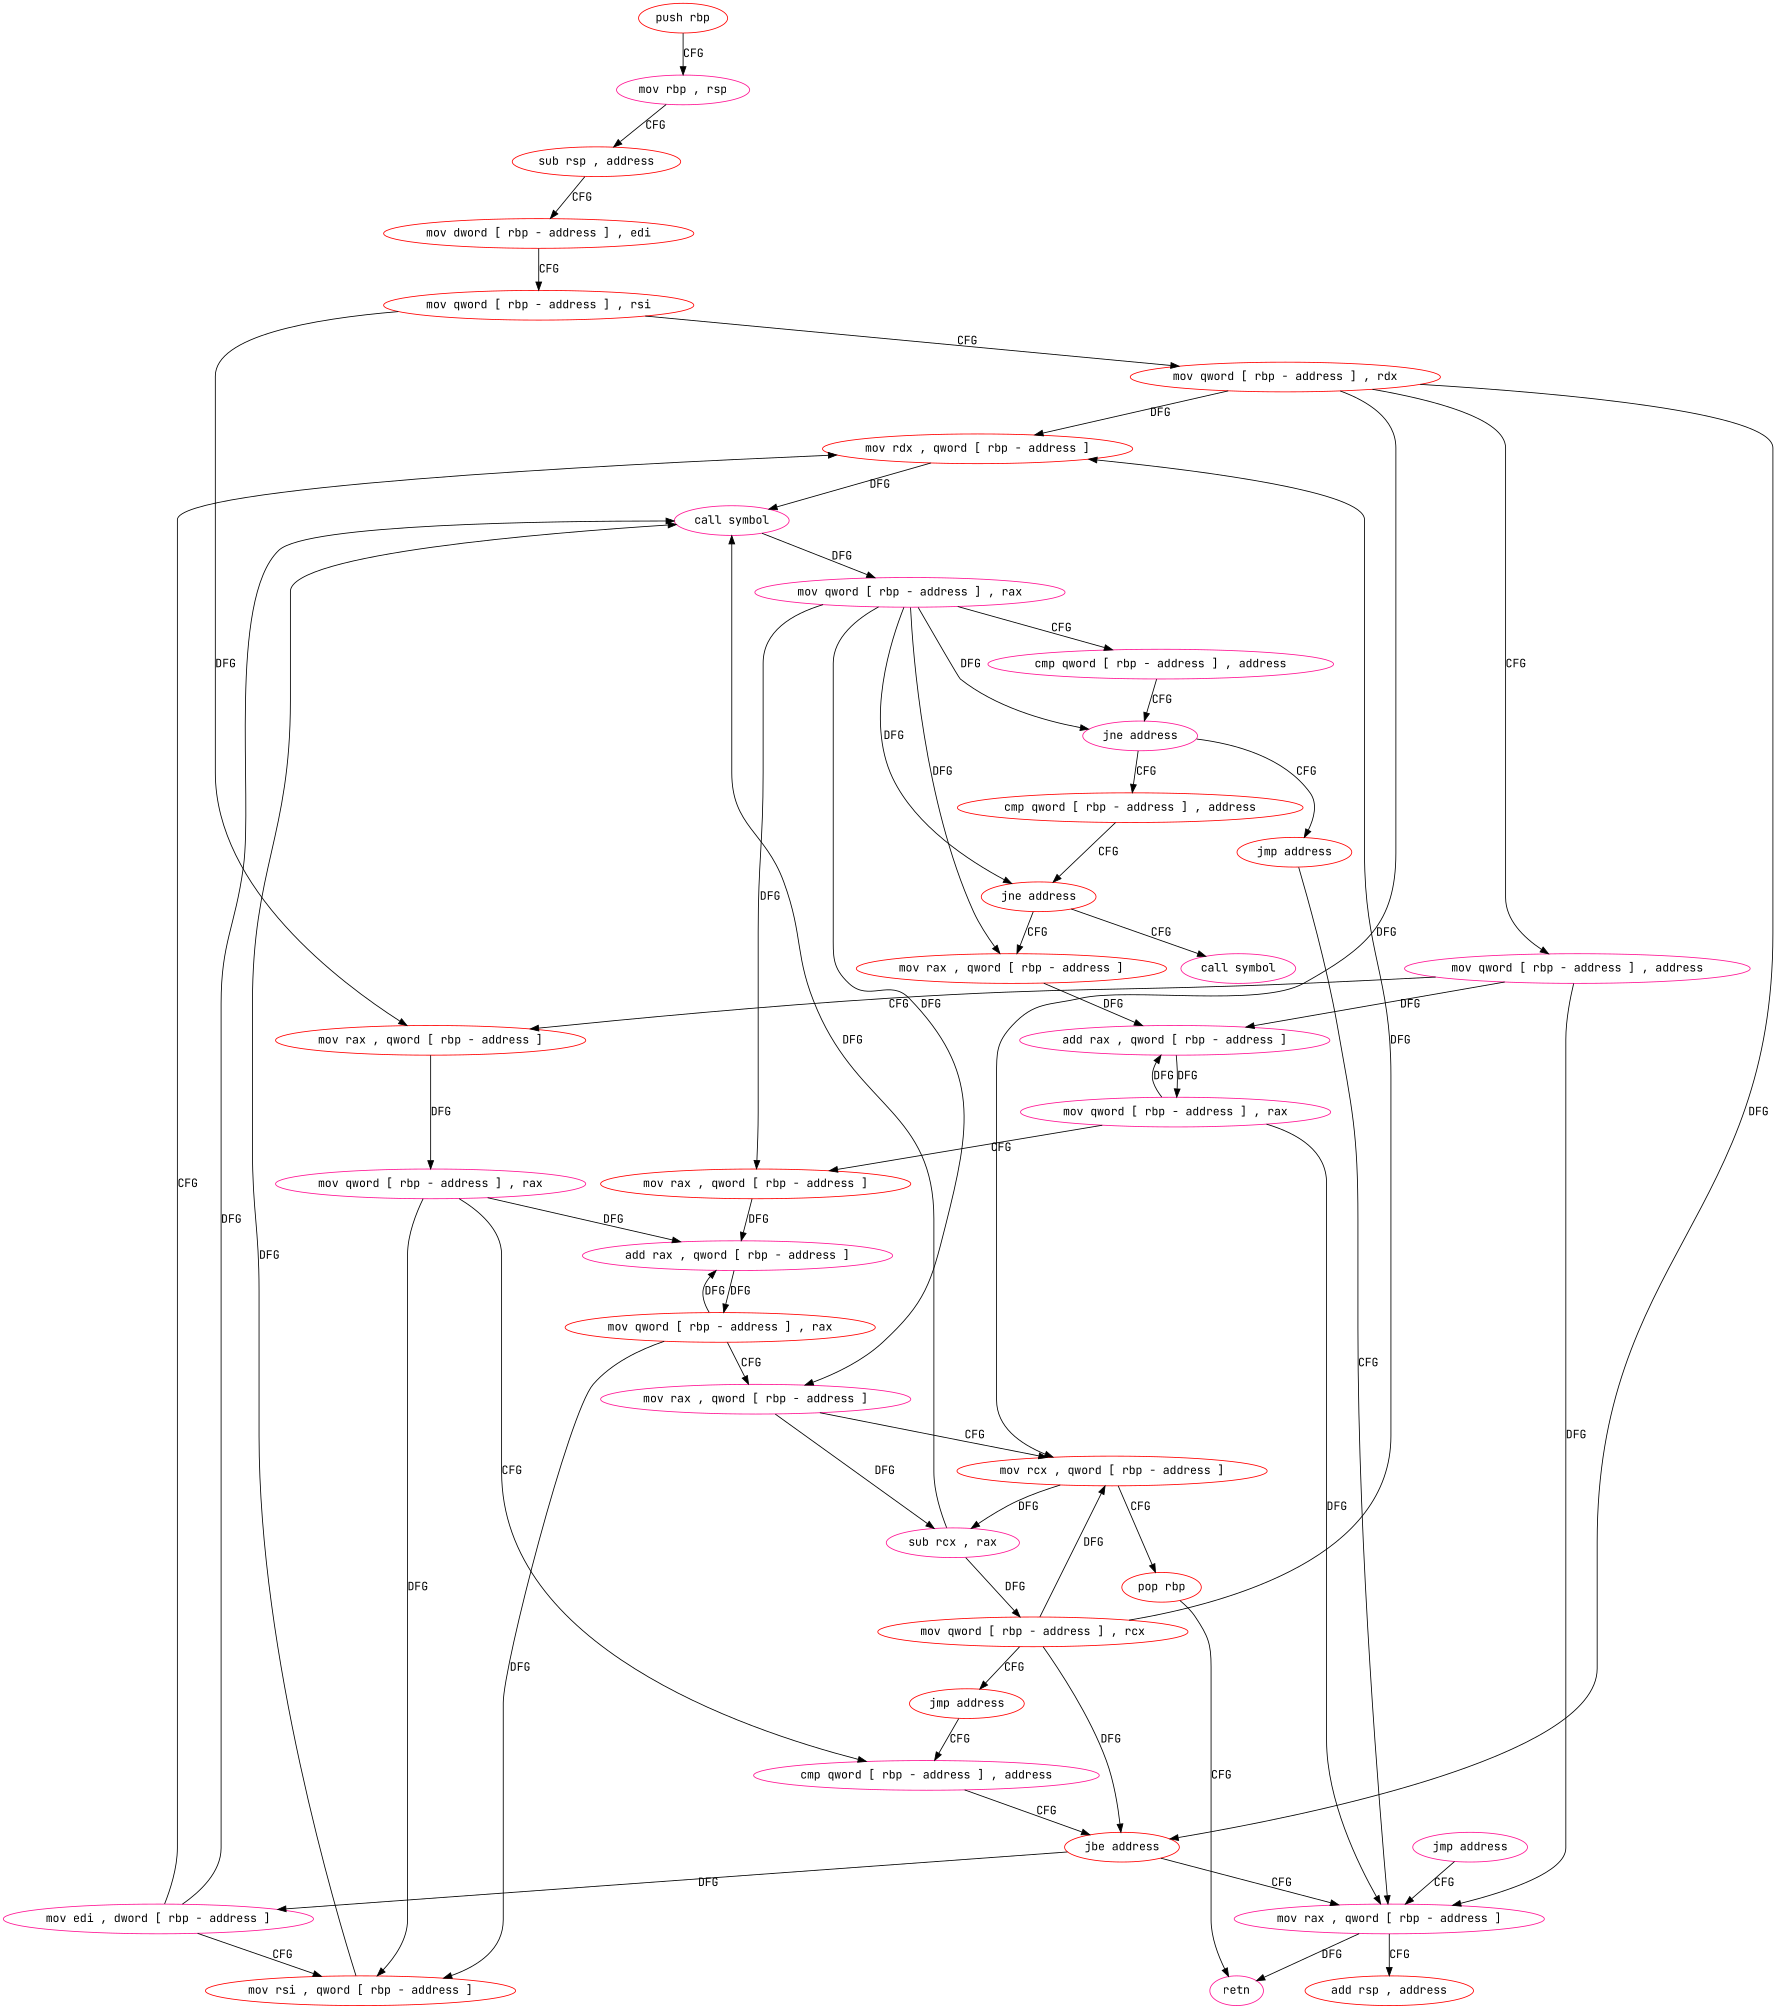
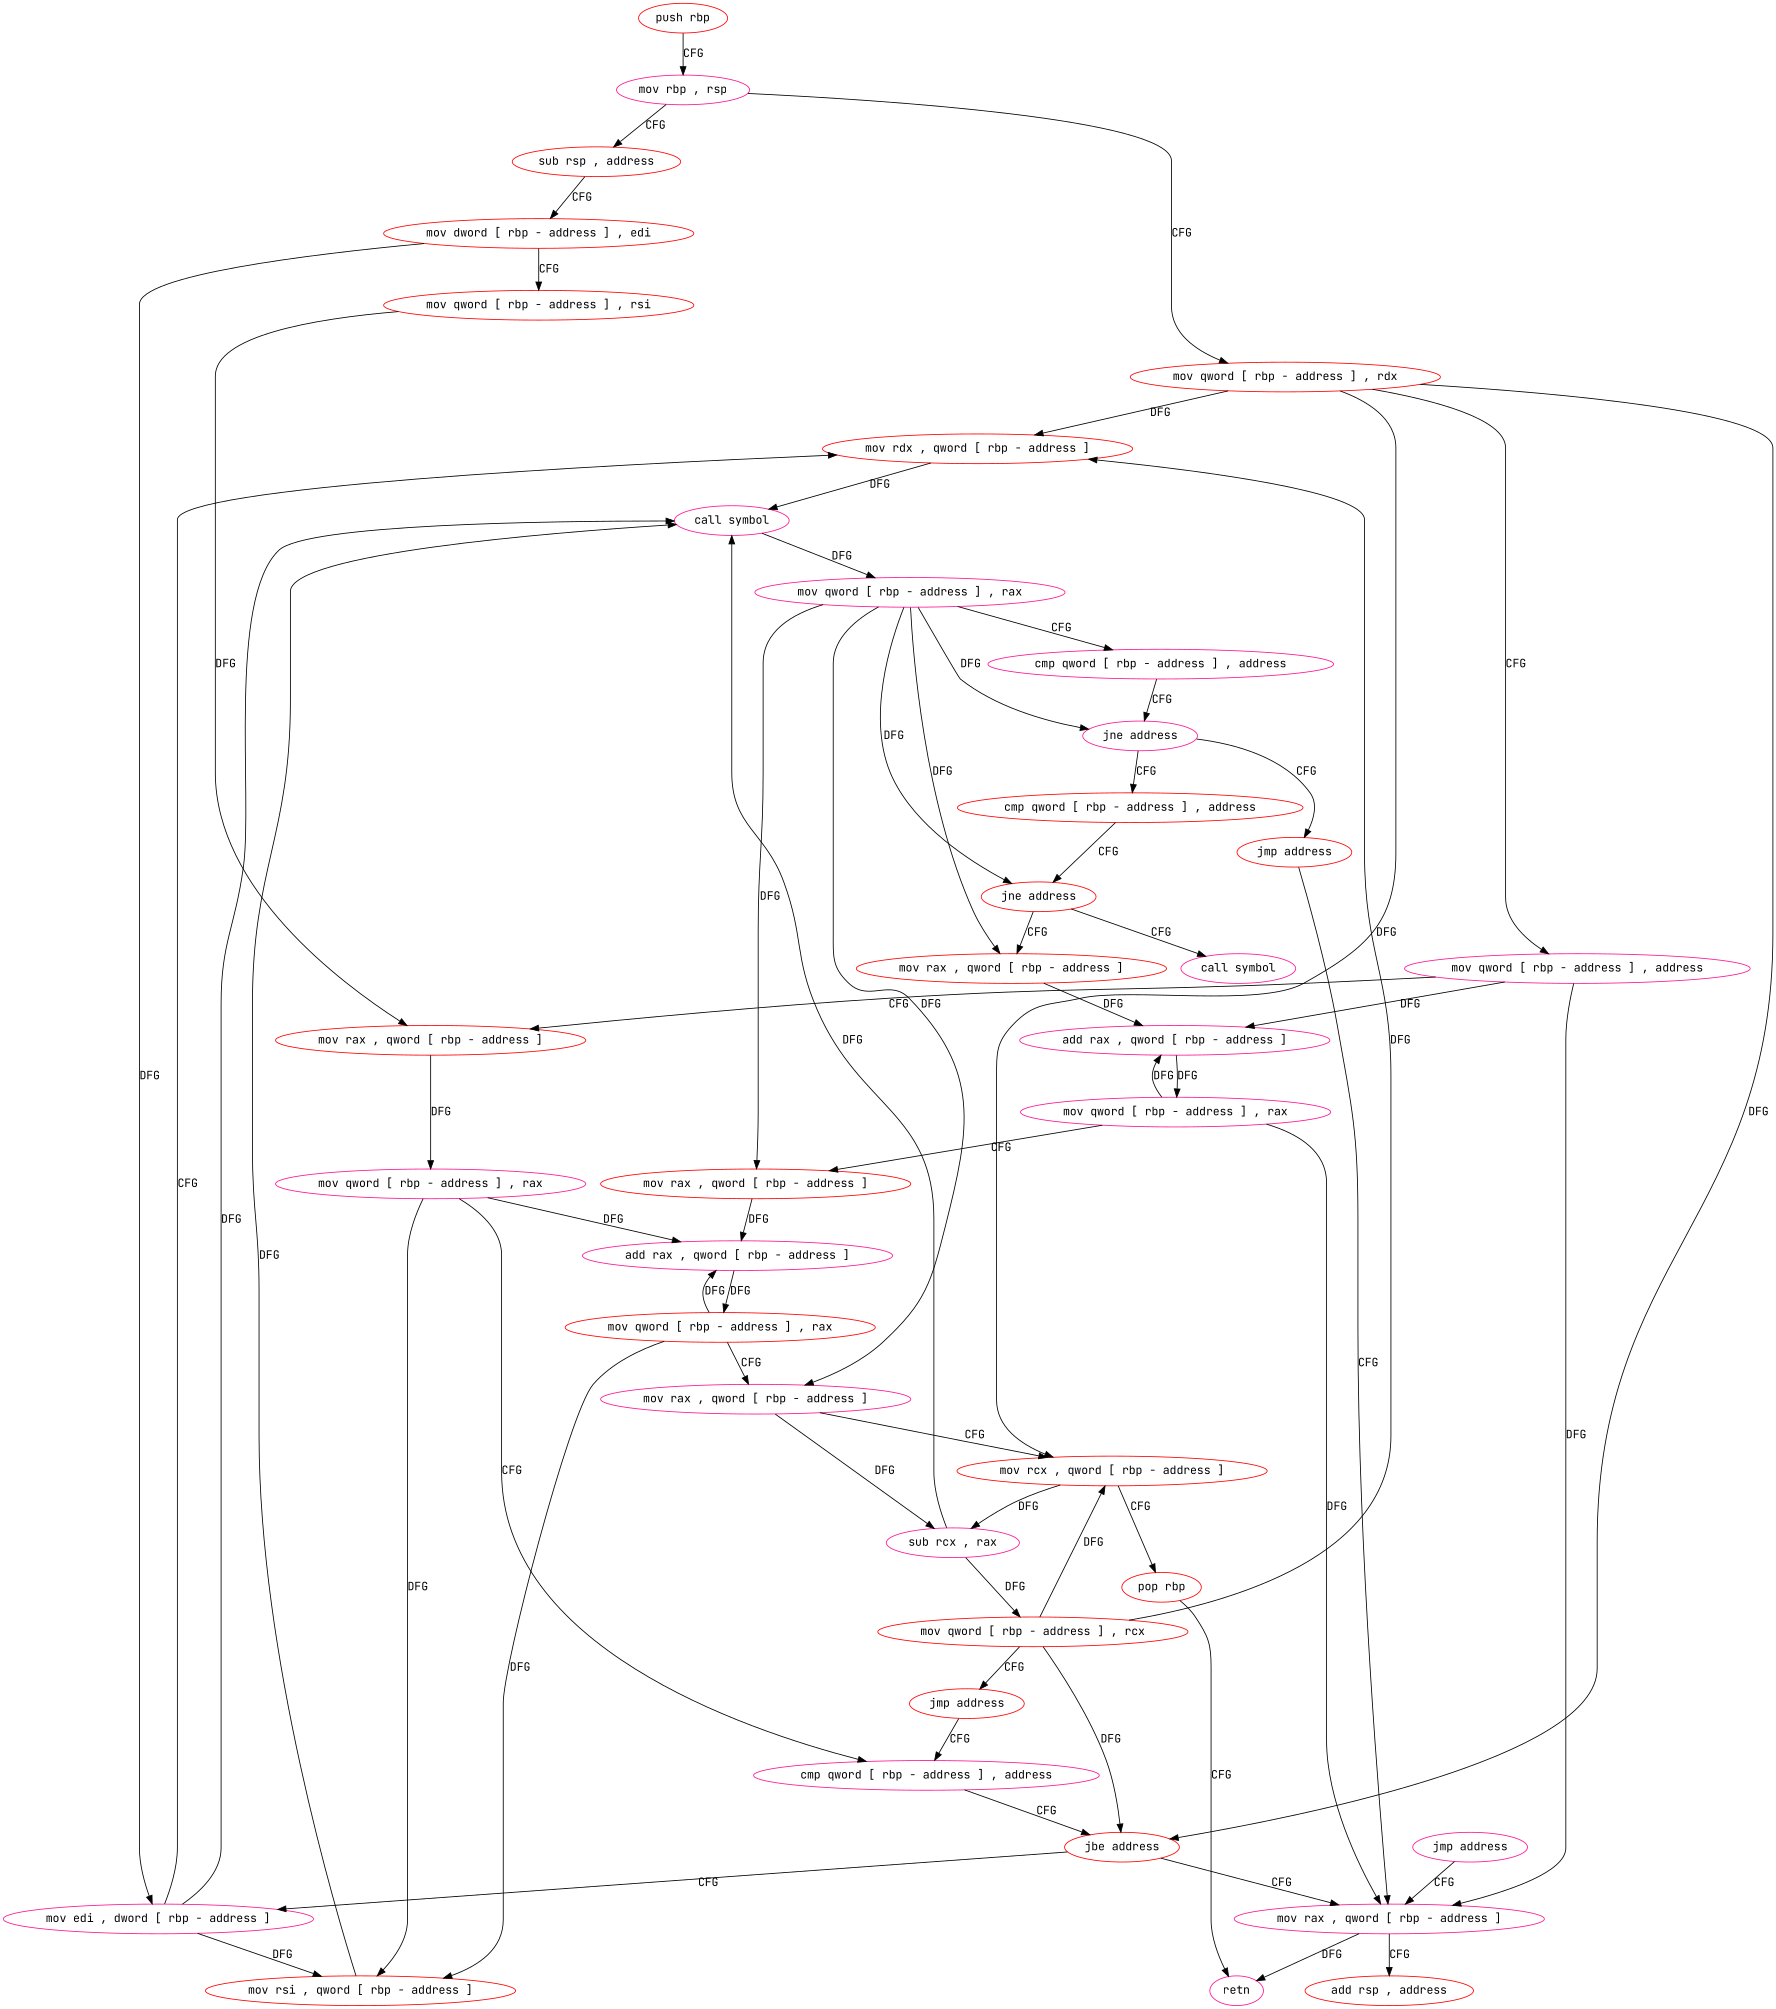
(908, 341) -> (1075, 123)
none -> (139, 953)
(708, 1883) -> (708, 1883)
(283, 1955) -> (283, 1955)
